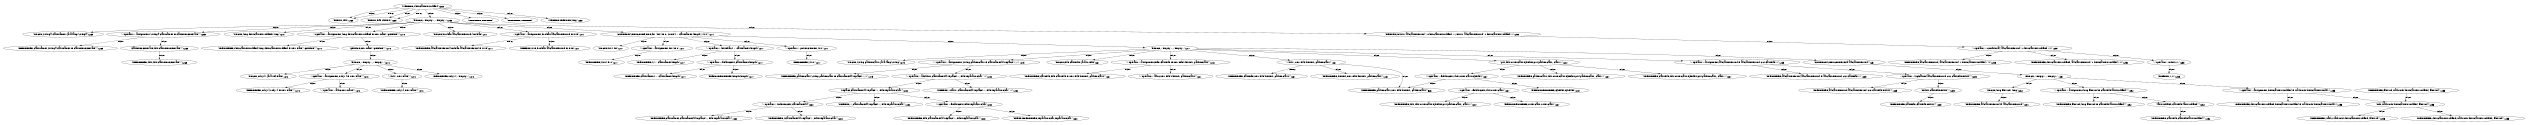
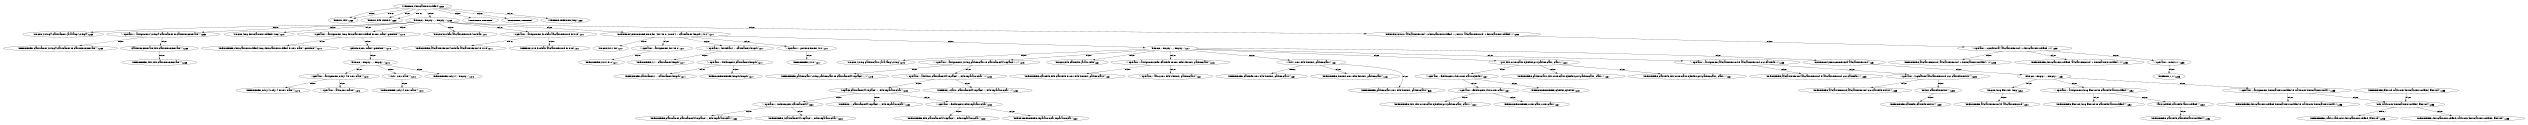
(735, 55) -> none
(268, 76) -> none
(1428, 83) -> (1469, 83)
(2383, 111) -> (2383, 111)
